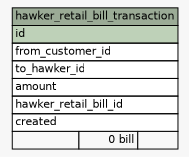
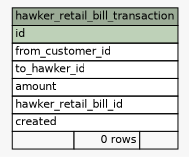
(122, 140) -> (119, 140)
